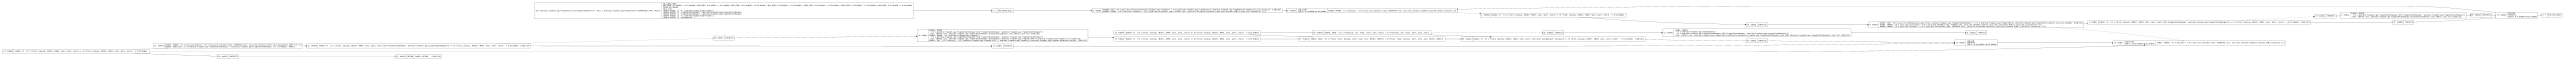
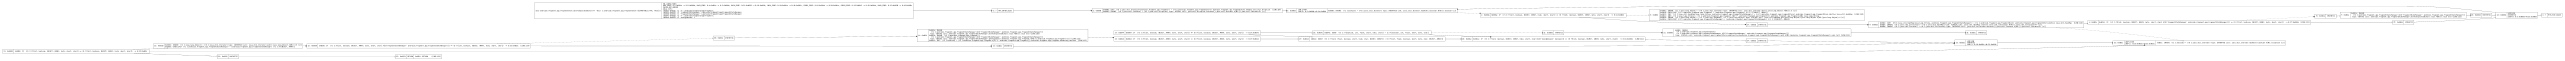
none -> (1757, 15)
